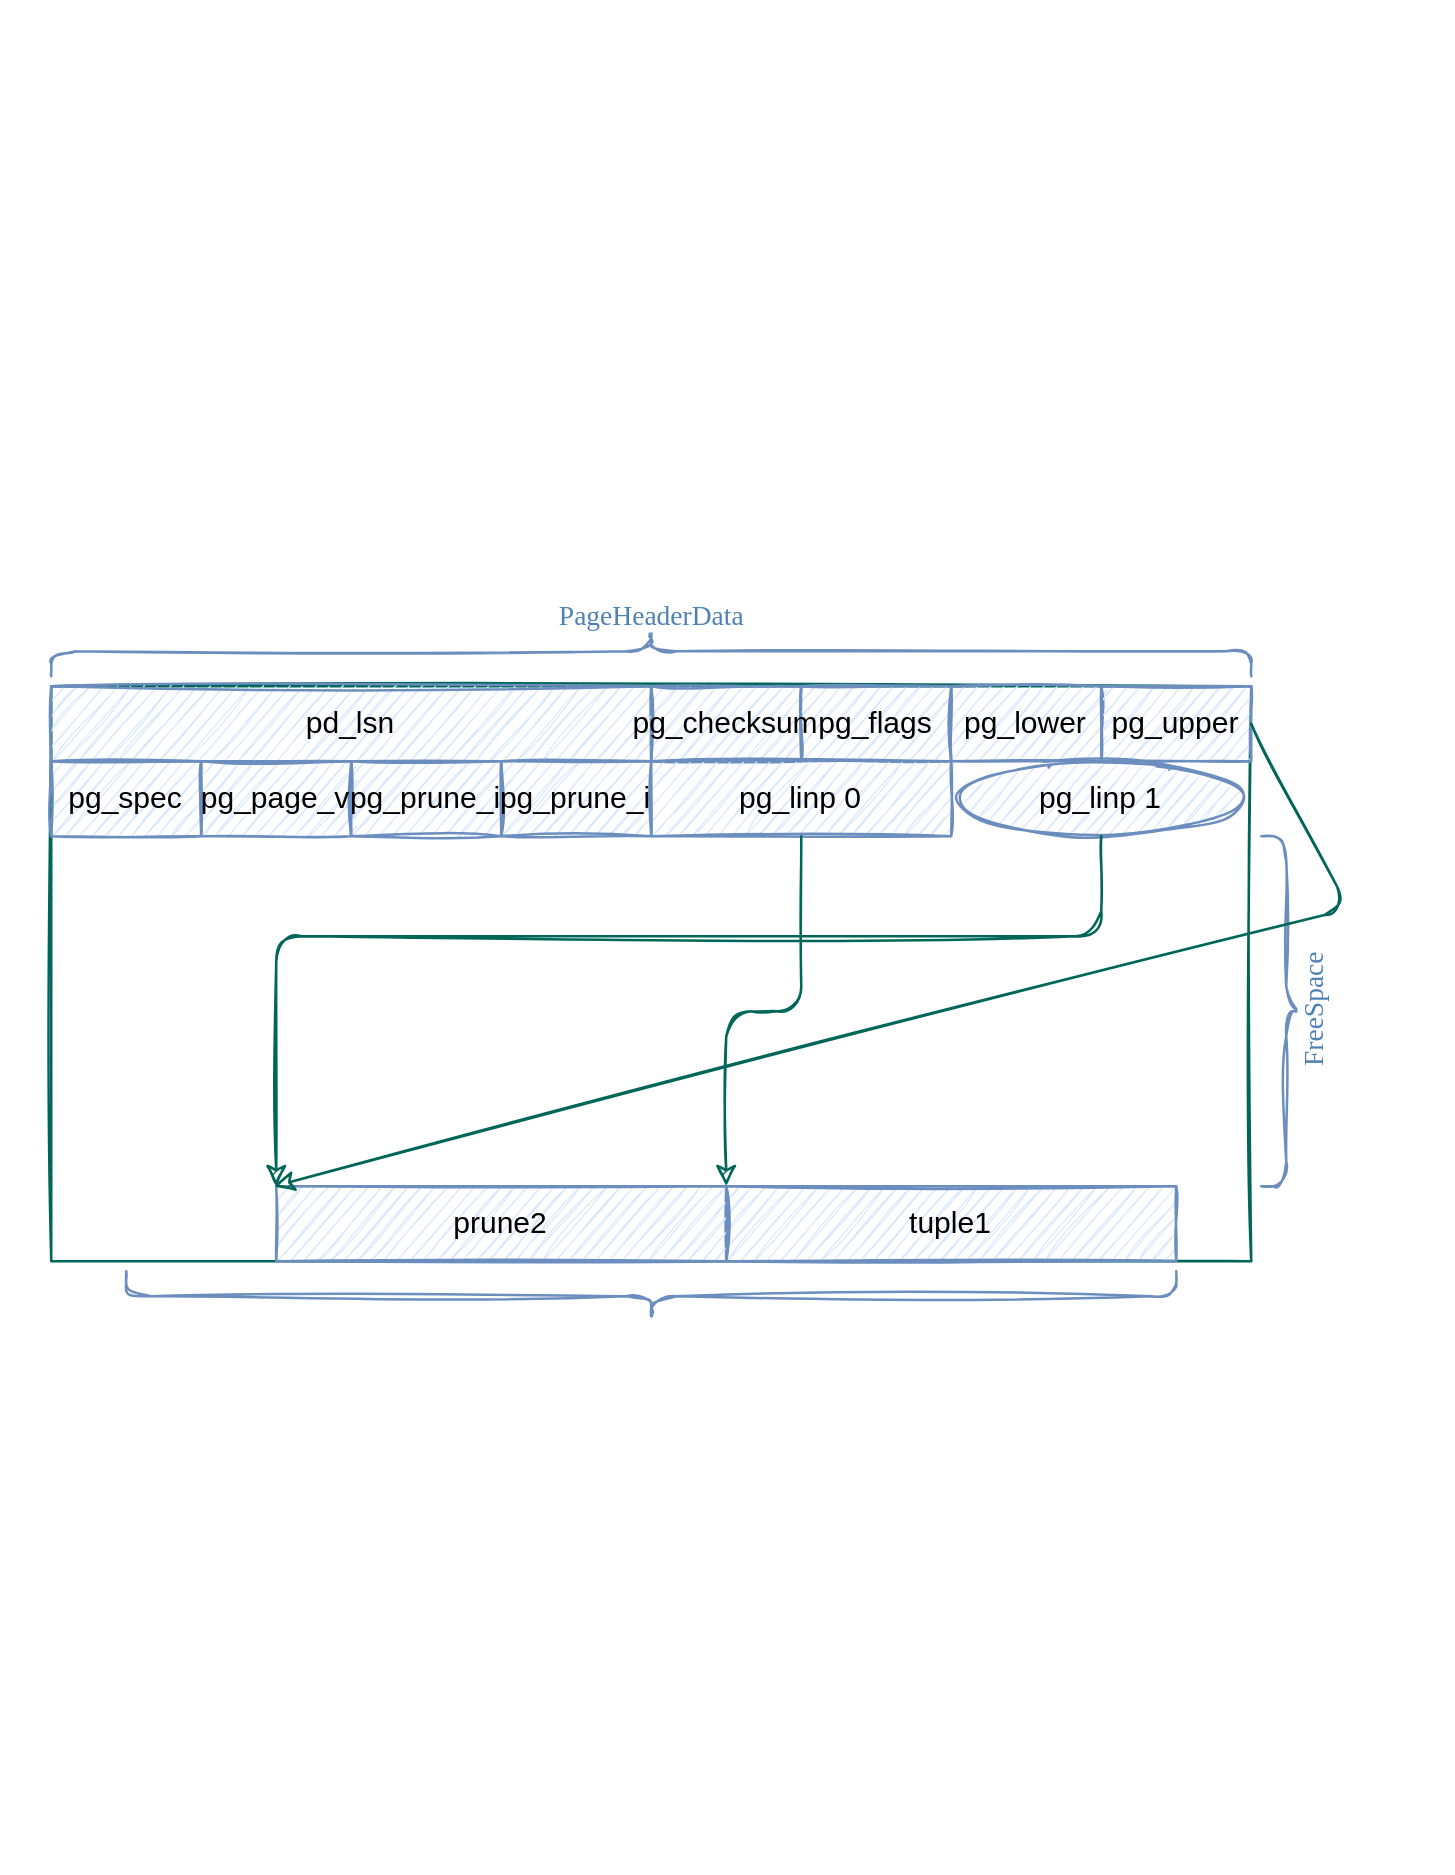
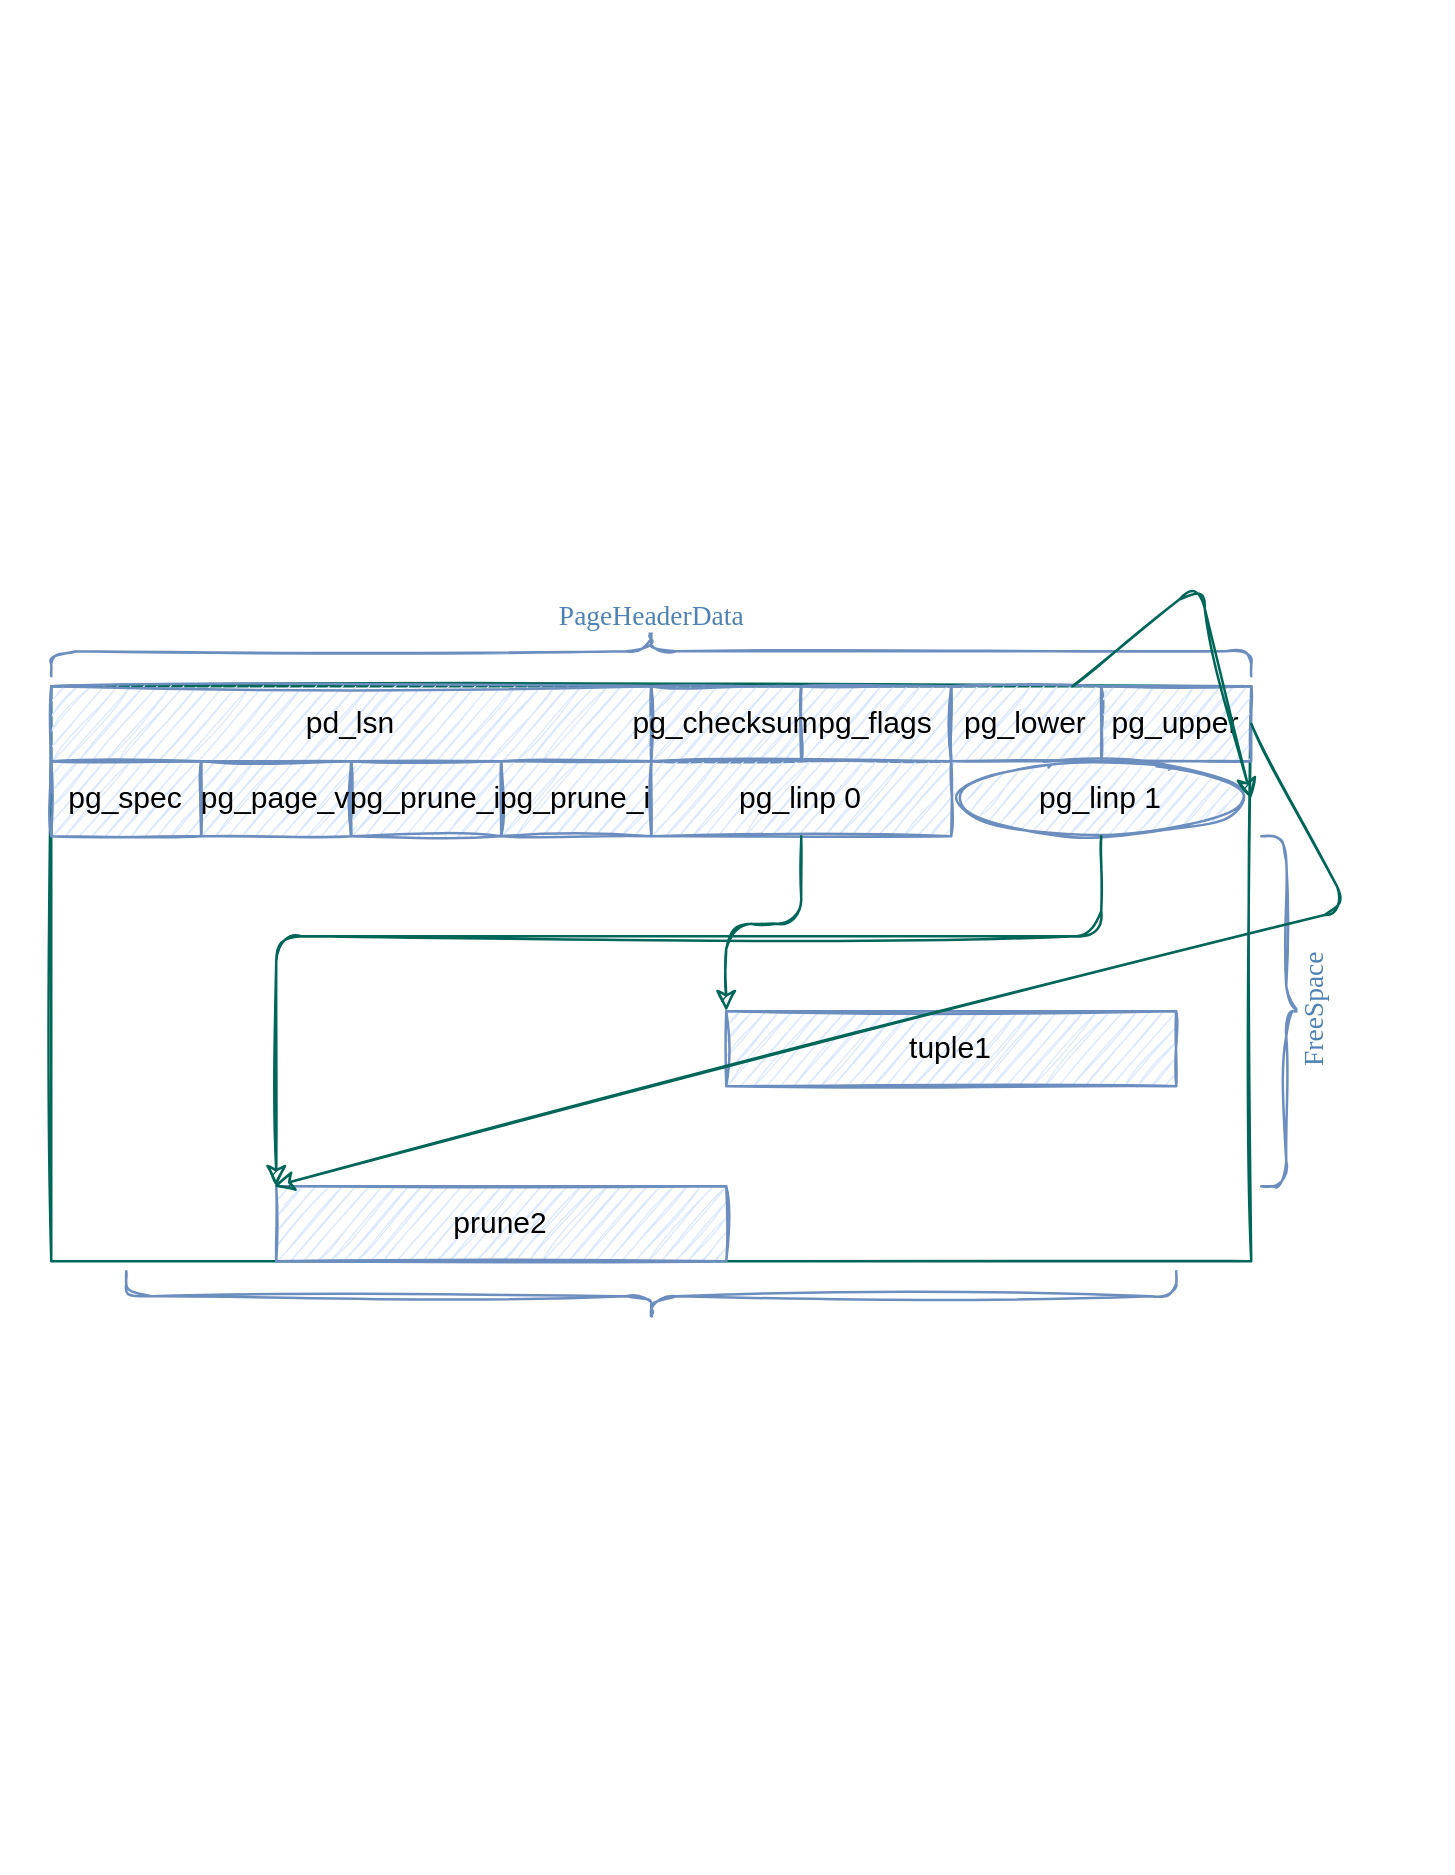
none -> (1169, 608)
(951, 1224) -> (951, 1049)
